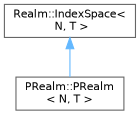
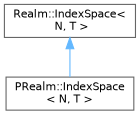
(70, 94) -> (70, 94)
